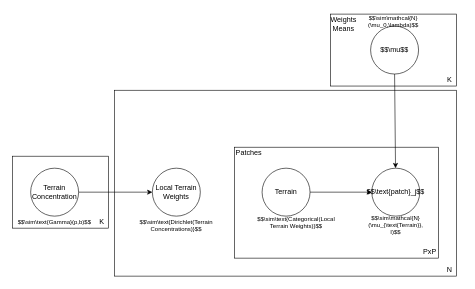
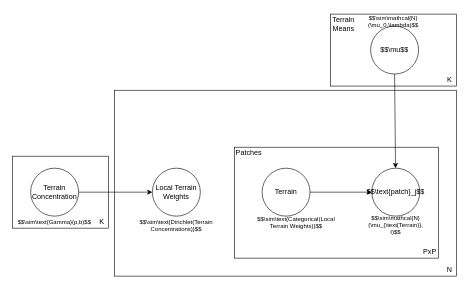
(344, 24) -> (344, 24)
